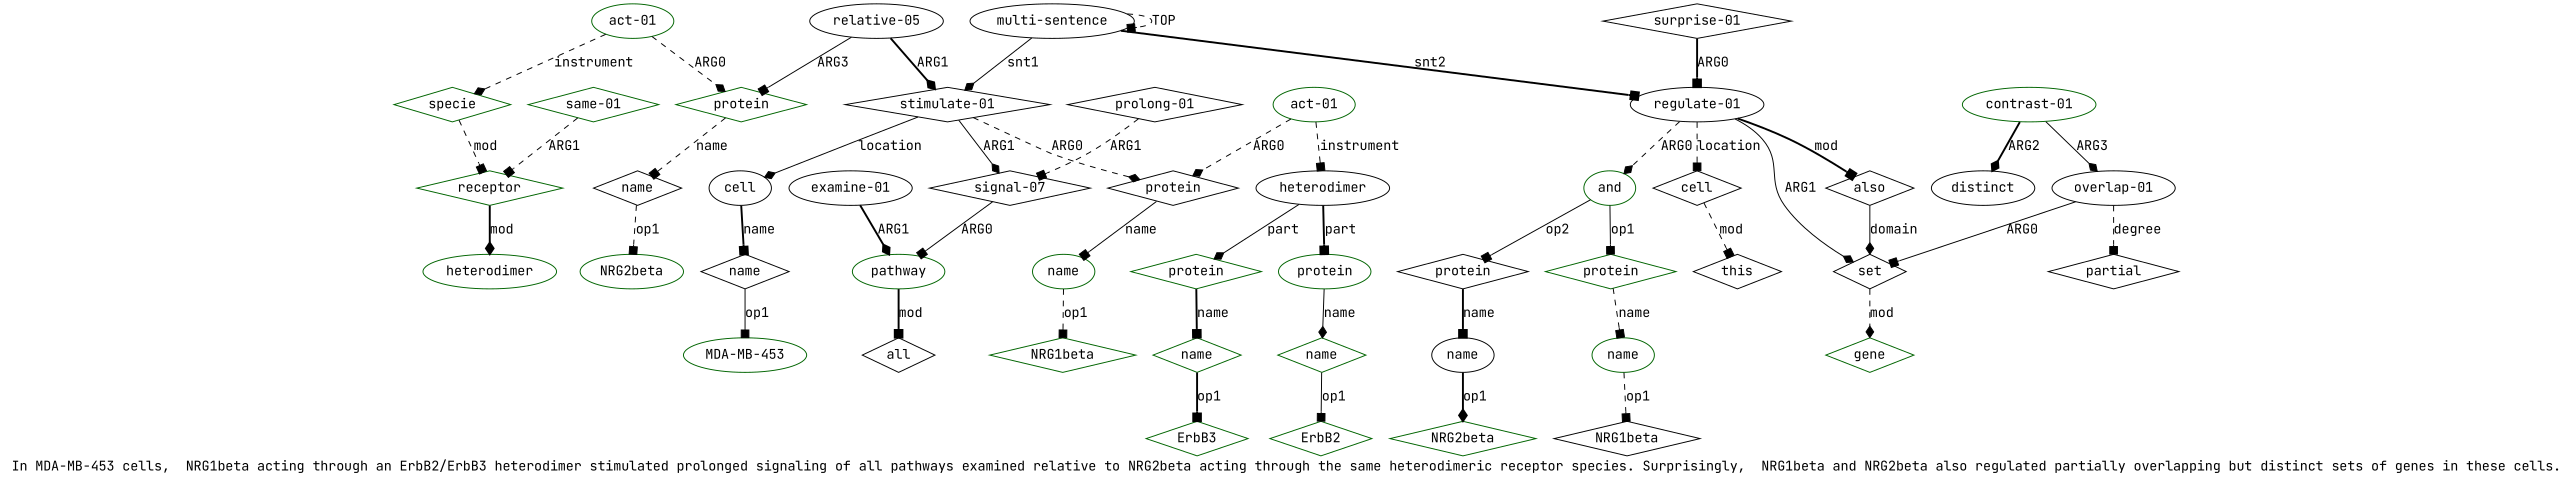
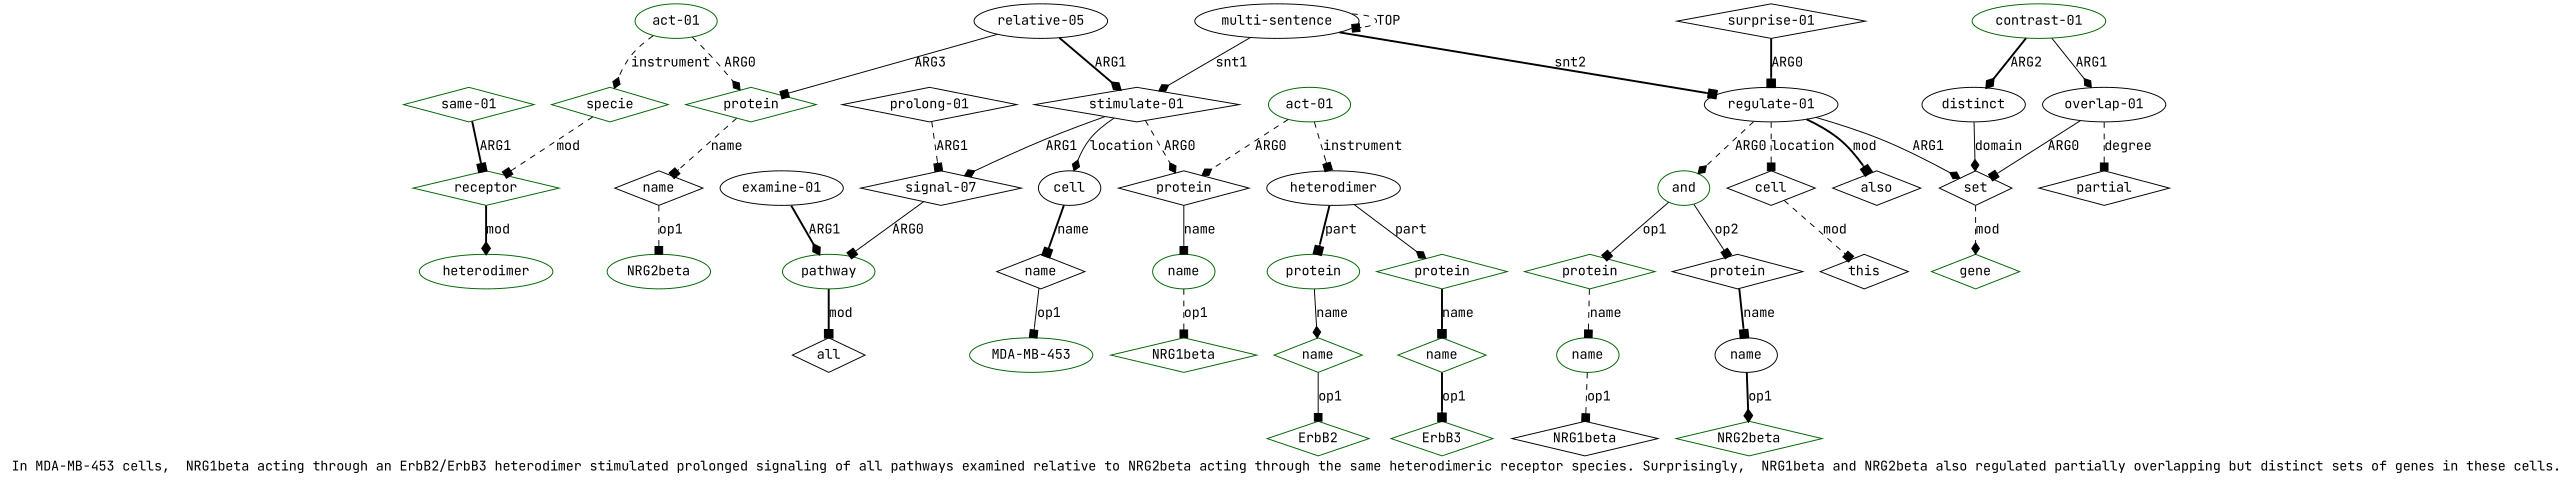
(546, 143) -> (476, 142)
(2092, 146) -> (2092, 63)
(1870, 224) -> (1974, 141)
